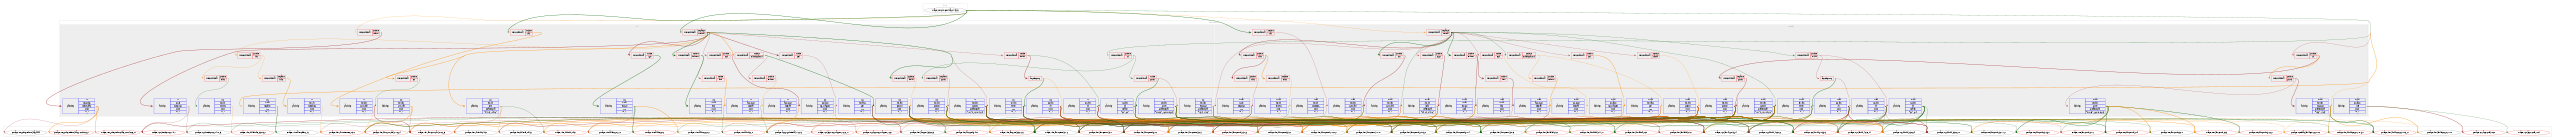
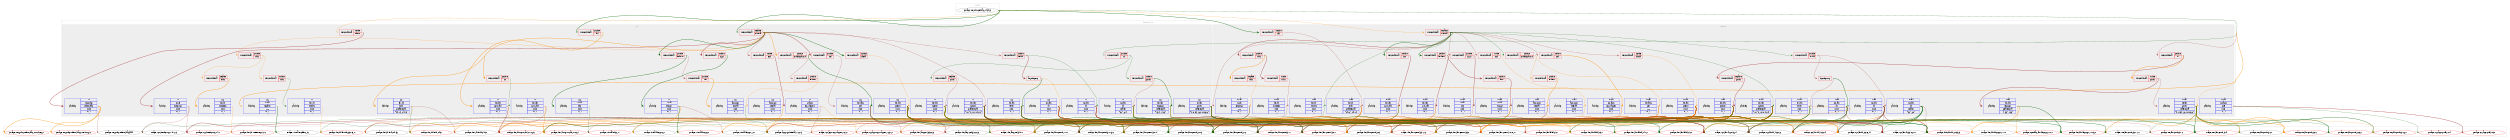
(1815, 133) -> (1949, 133)
(2350, 133) -> none
